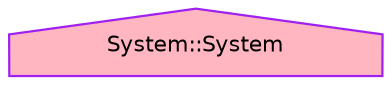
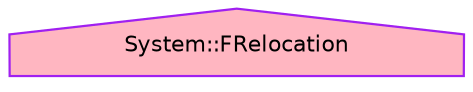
(196, 46) -> (237, 46)
